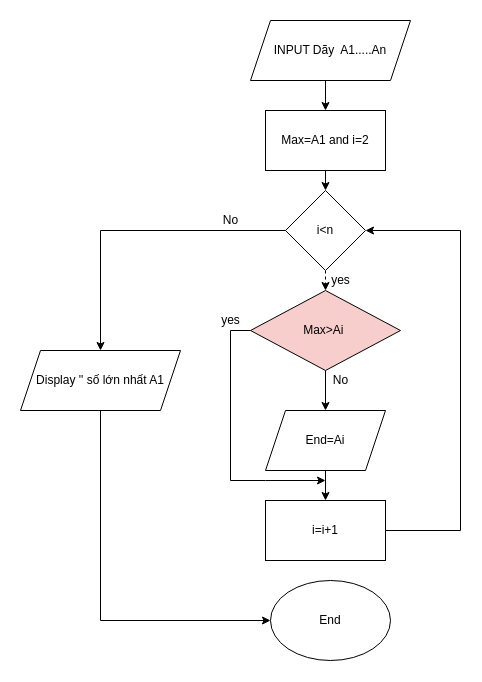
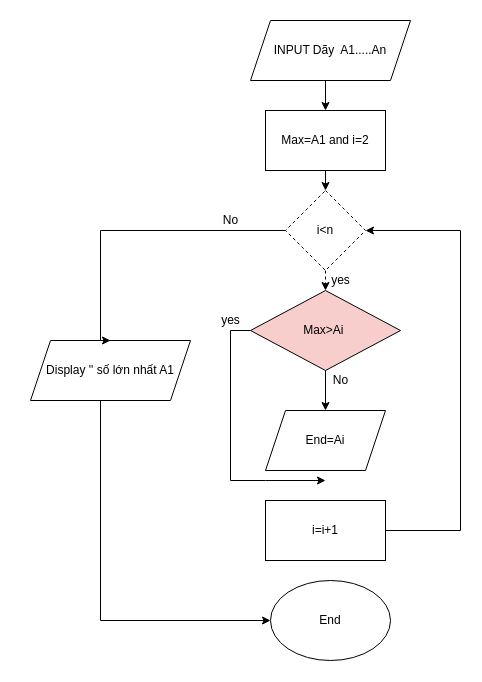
(326, 231) -> (326, 231)
(101, 381) -> (111, 371)
(326, 482) -> none
